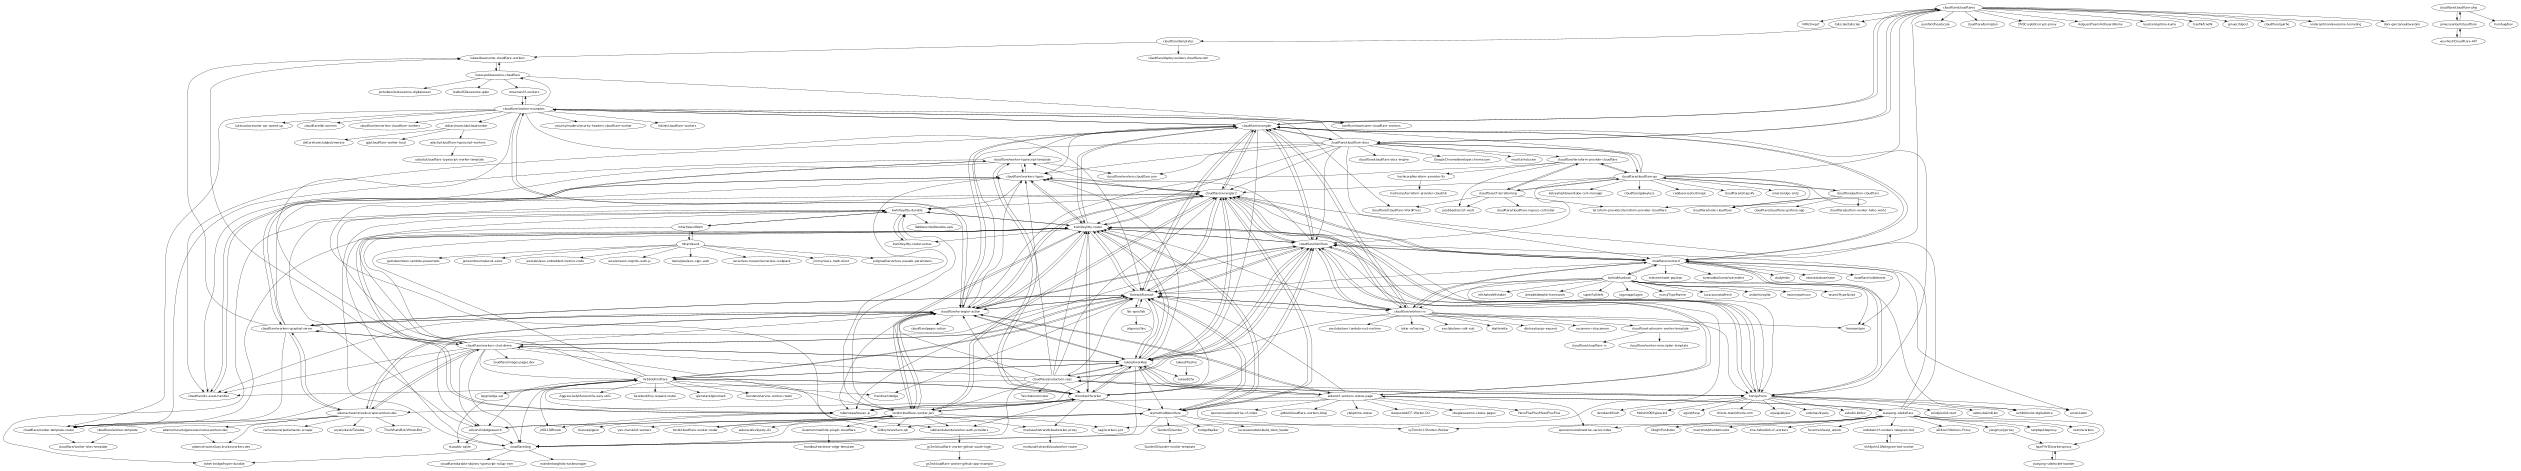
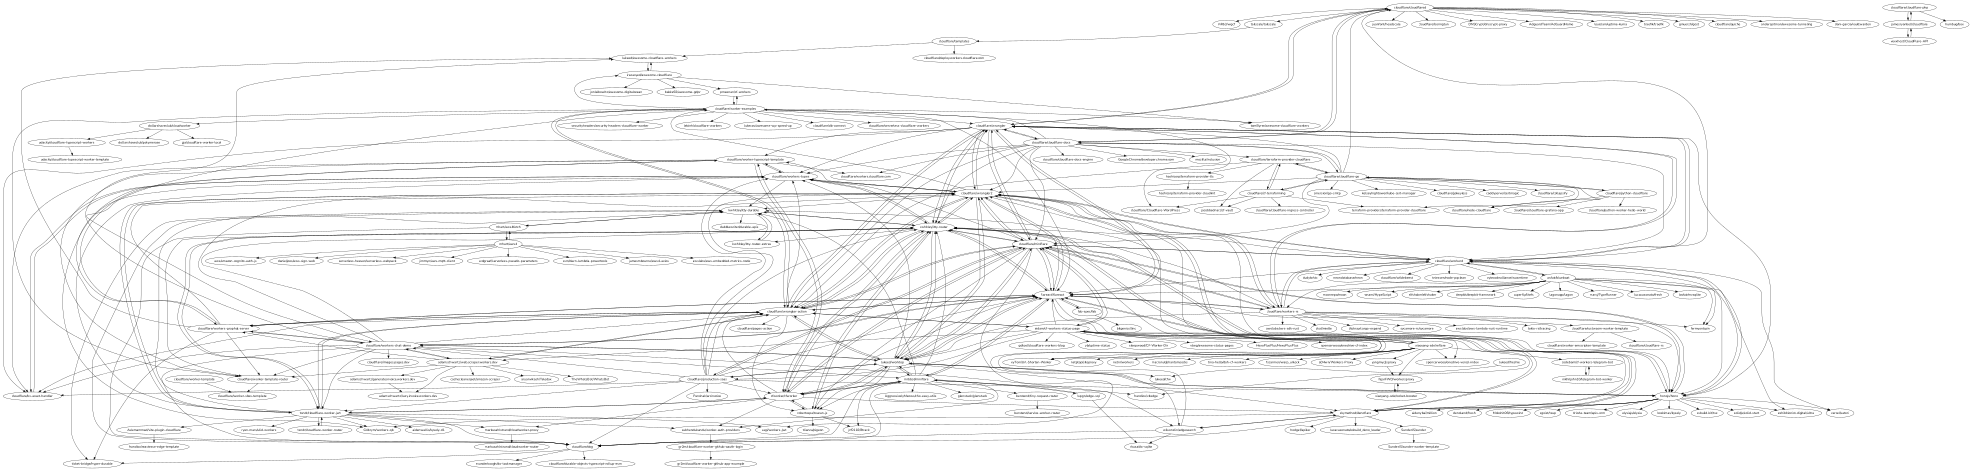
(896, 117) -> (798, 154)
(413, 261) -> (585, 261)
(1244, 262) -> none
(301, 380) -> (141, 382)
(556, 384) -> none
(712, 388) -> (1037, 404)
(1199, 388) -> none
(1735, 413) -> (1589, 413)
(1663, 430) -> none
